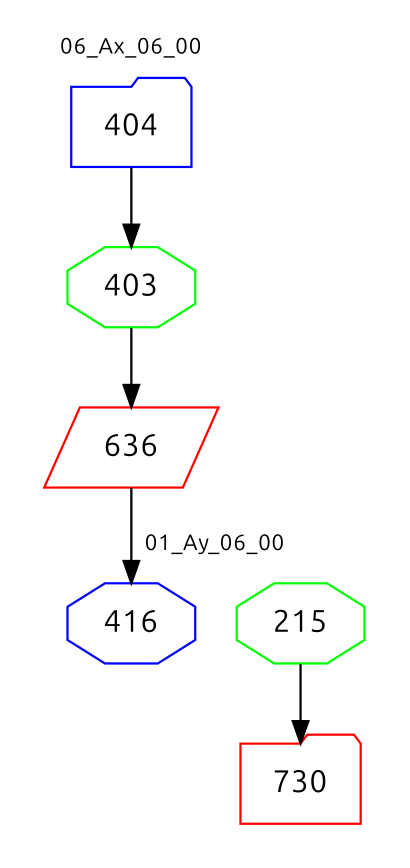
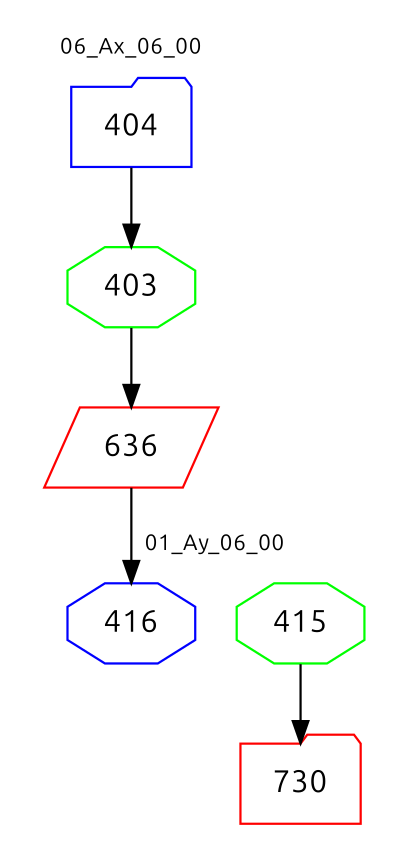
(301, 623) -> (301, 623)
